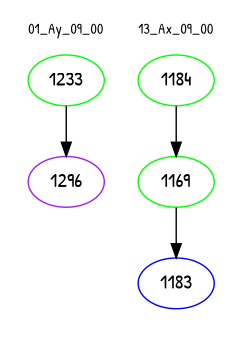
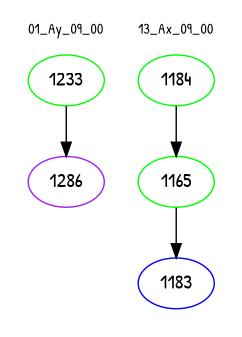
(66, 182) -> (66, 182)
(176, 182) -> (176, 182)
